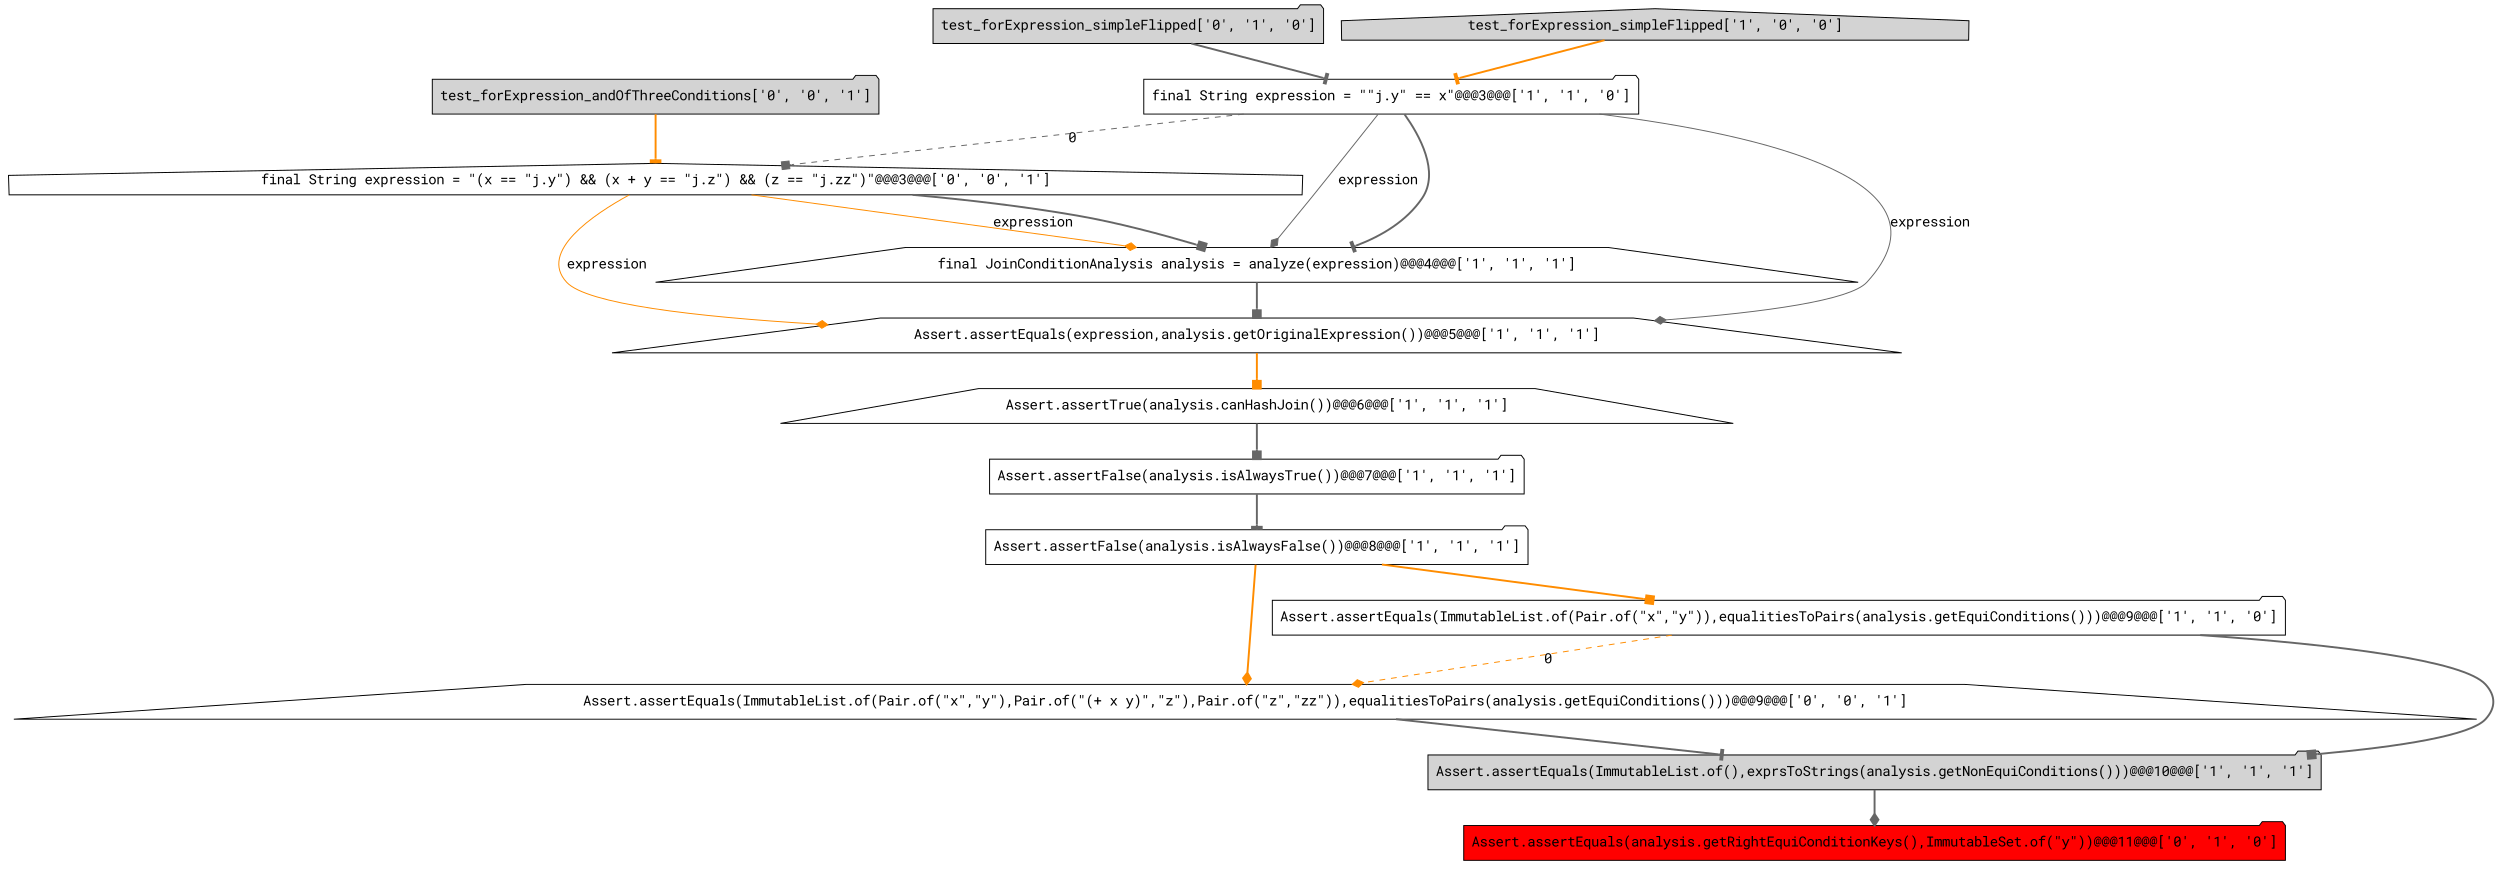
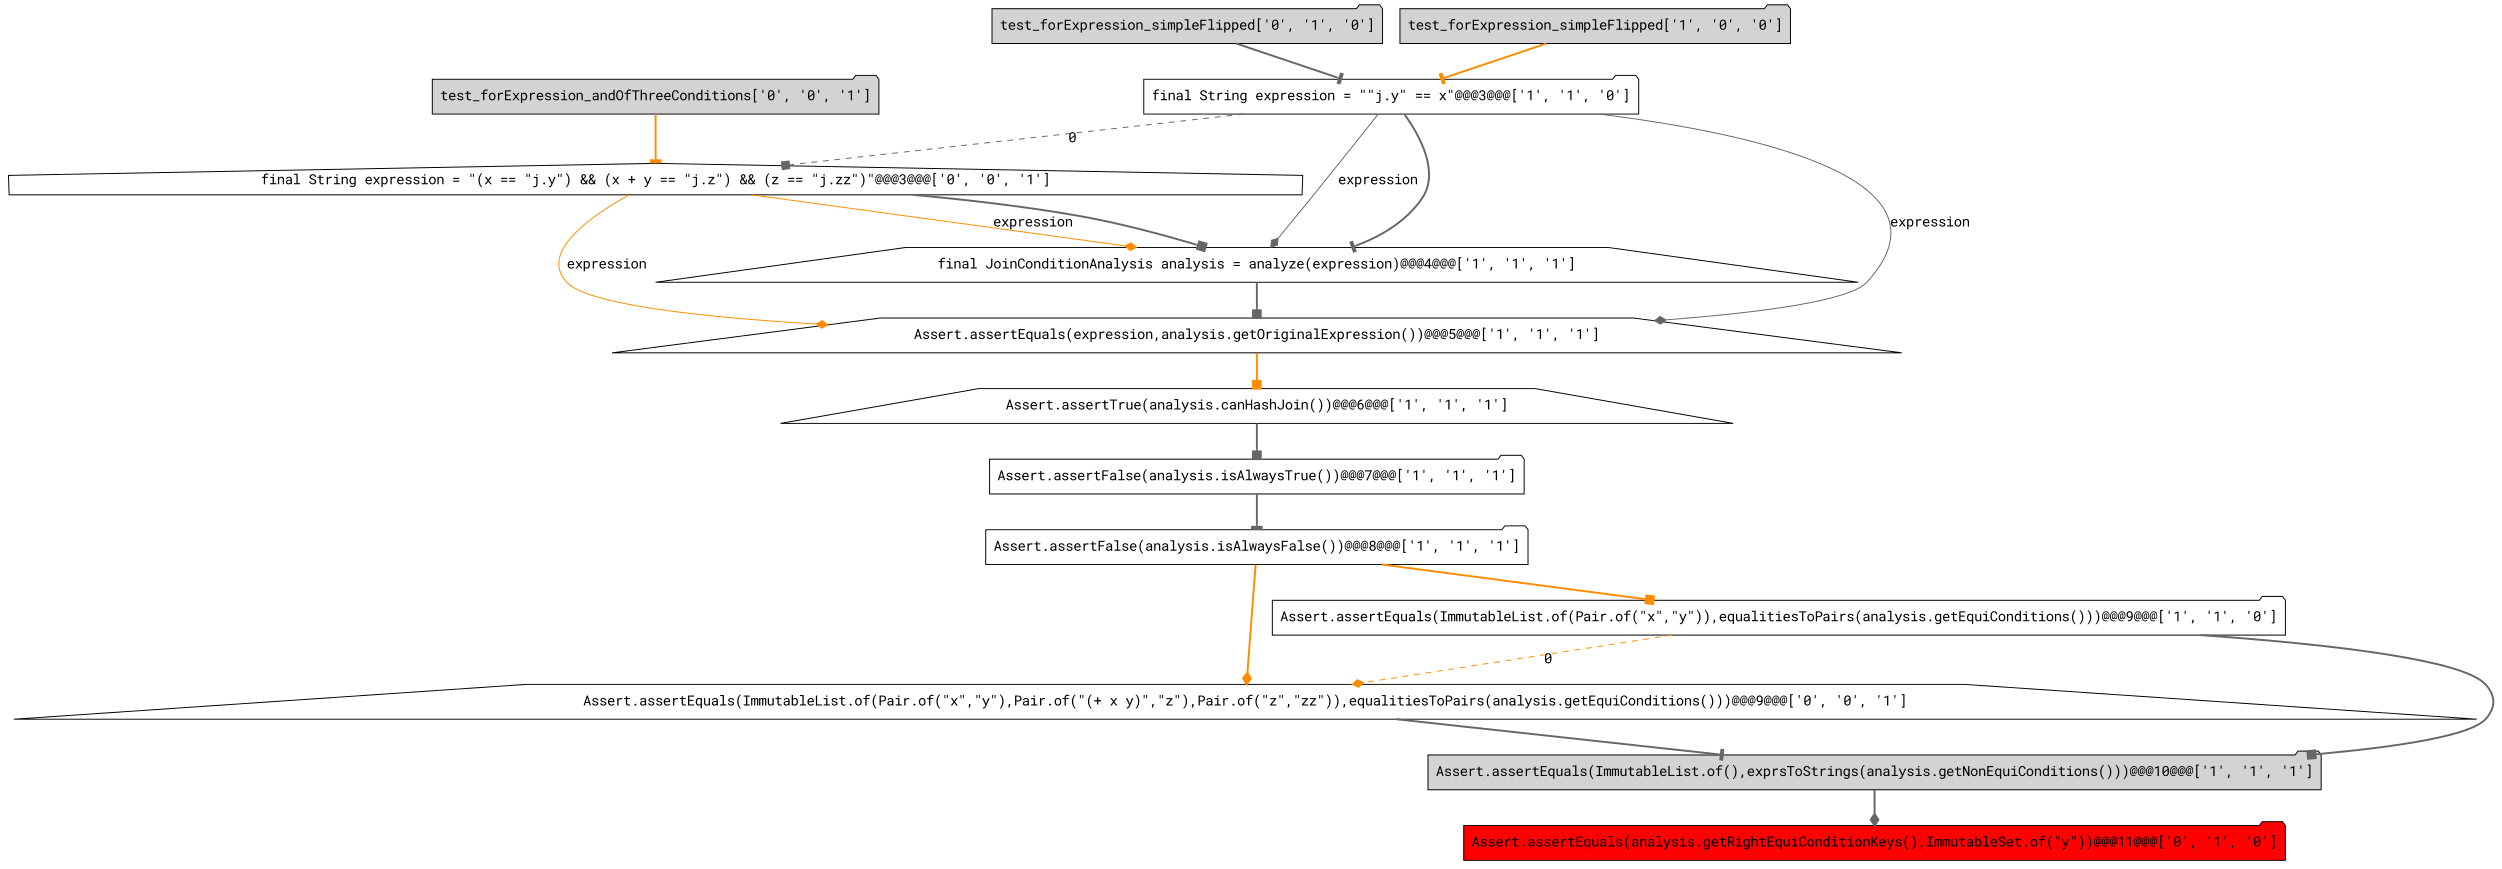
(1655, 26) -> (1595, 26)
